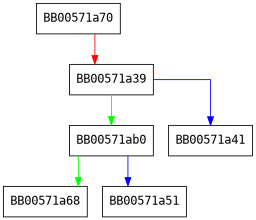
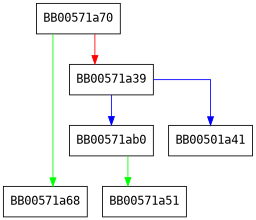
(111, 106) -> (111, 106)
(211, 141) -> (211, 141)
(78, 167) -> (53, 106)
(128, 167) -> (128, 167)
